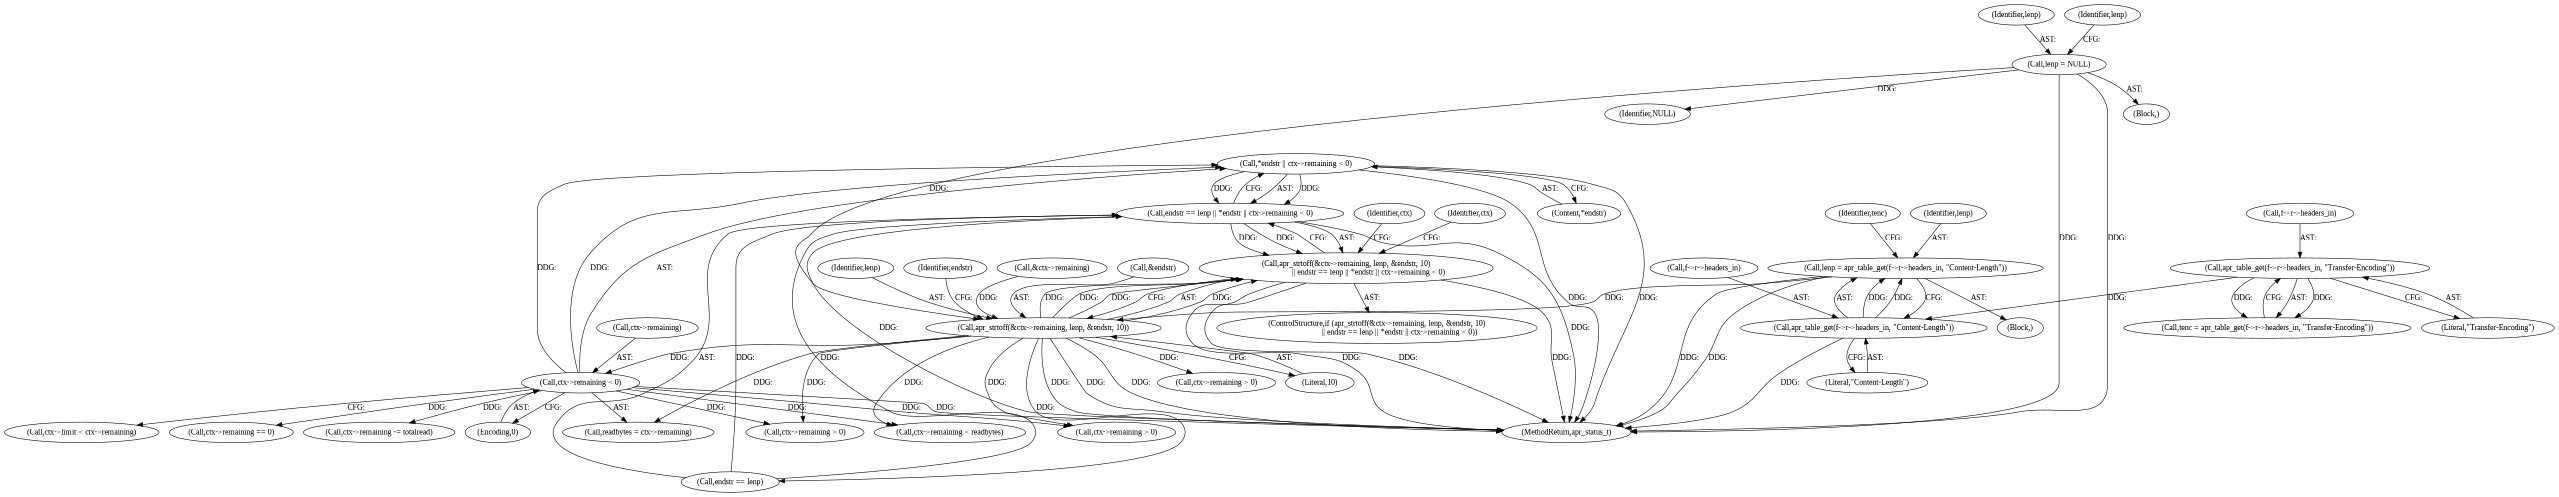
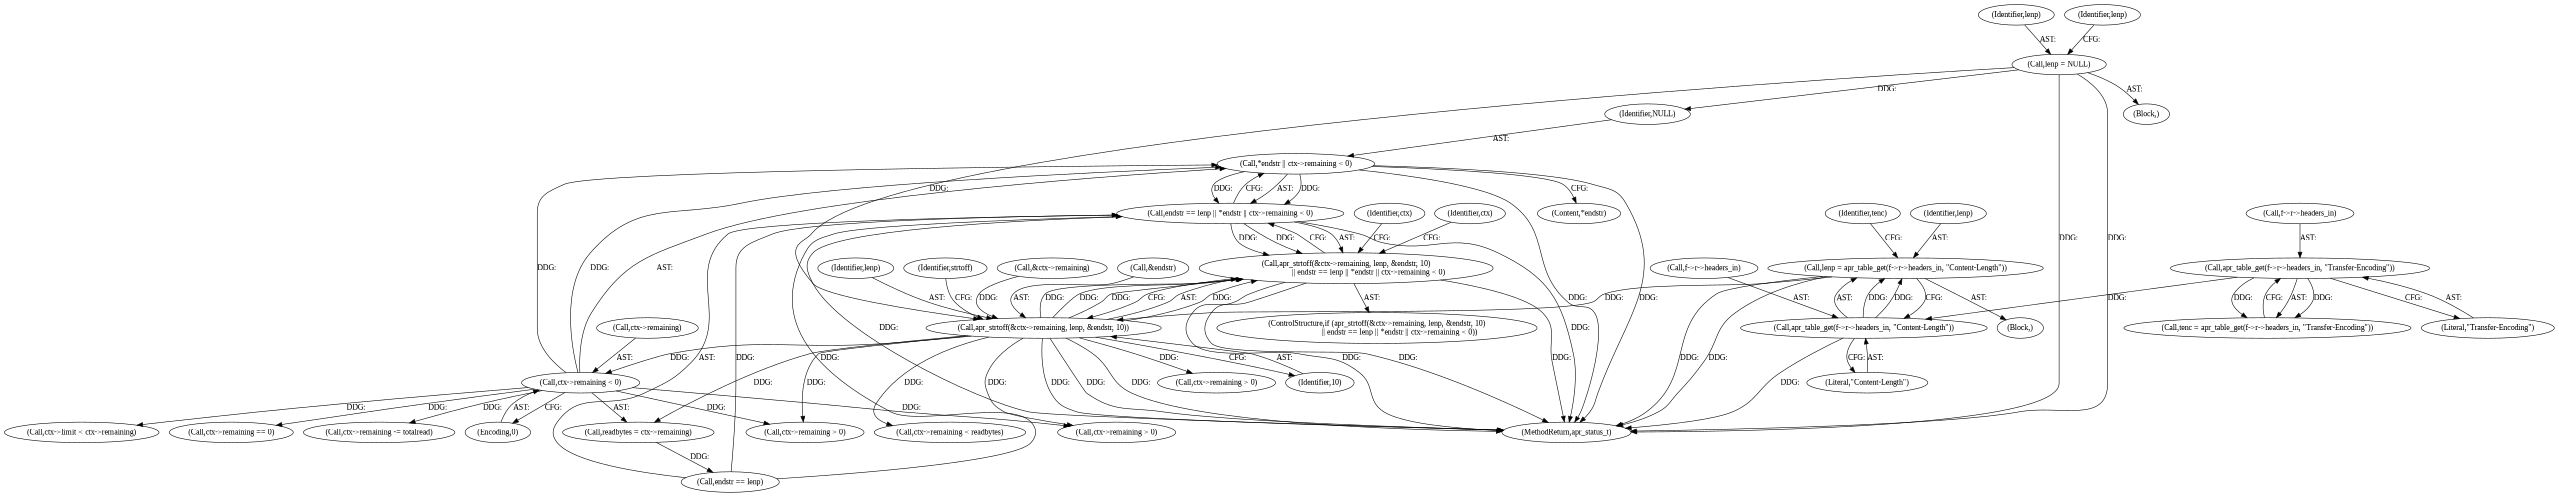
(1492, 176) -> (1483, 137)
(945, 268) -> (945, 268)
(1320, 383) -> (1320, 383)
(916, 403) -> none
(759, 407) -> none
(357, 408) -> (357, 408)
(1108, 463) -> (682, 456)
